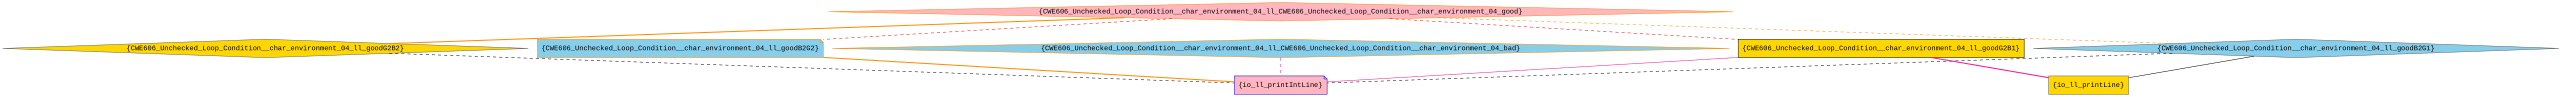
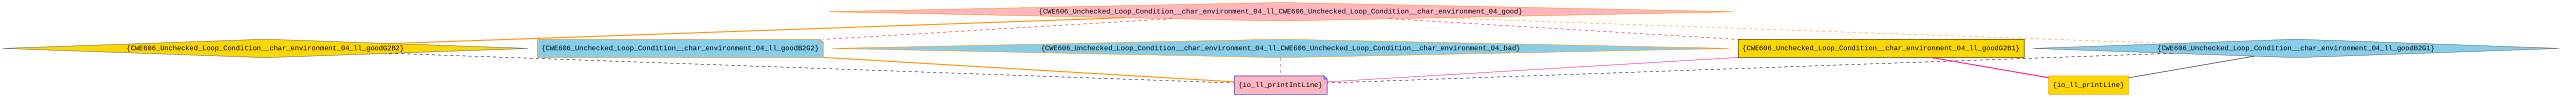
(2089, 85) -> (2089, 85)
